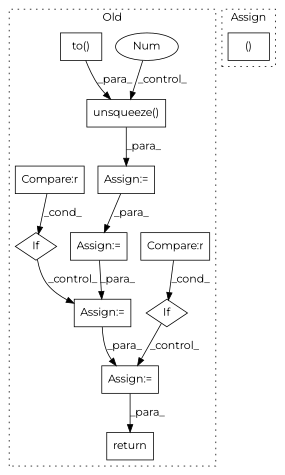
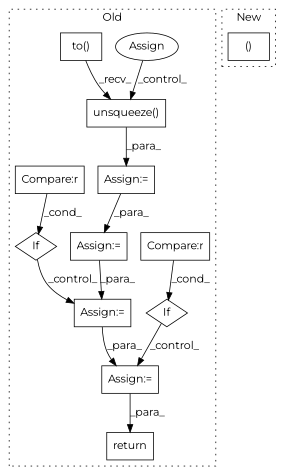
(249, 18) -> (249, 18)
(147, 47) -> (147, 47)
(115, 80) -> (115, 80)
